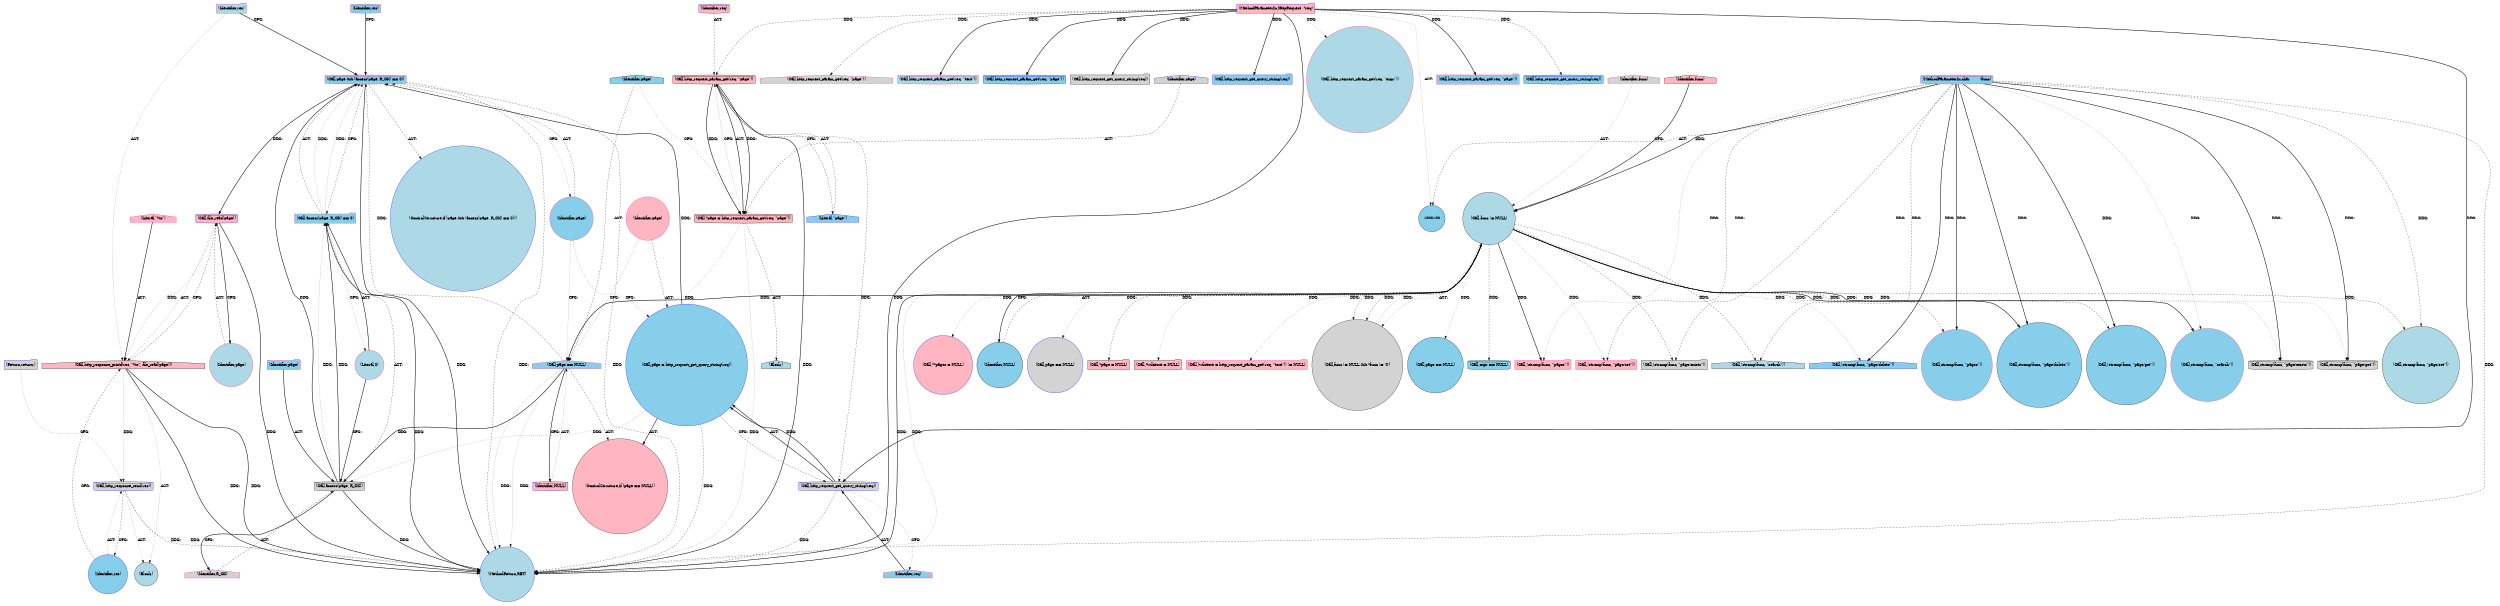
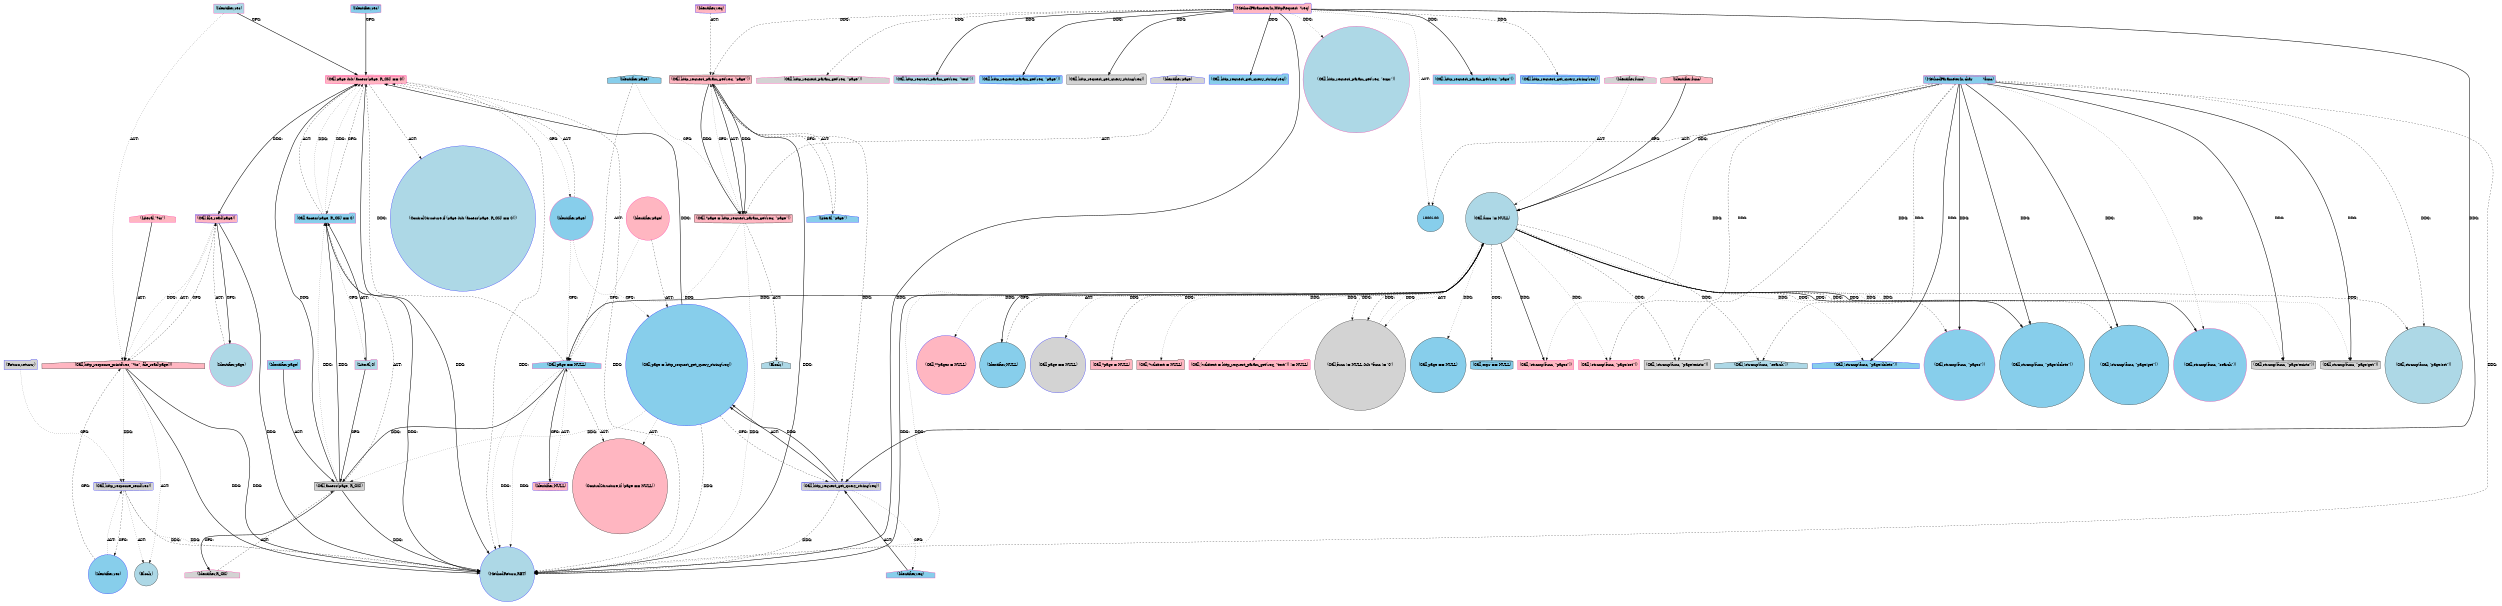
(366, 80) -> (366, 80)
(369, 365) -> (366, 365)
(651, 430) -> (651, 430)
